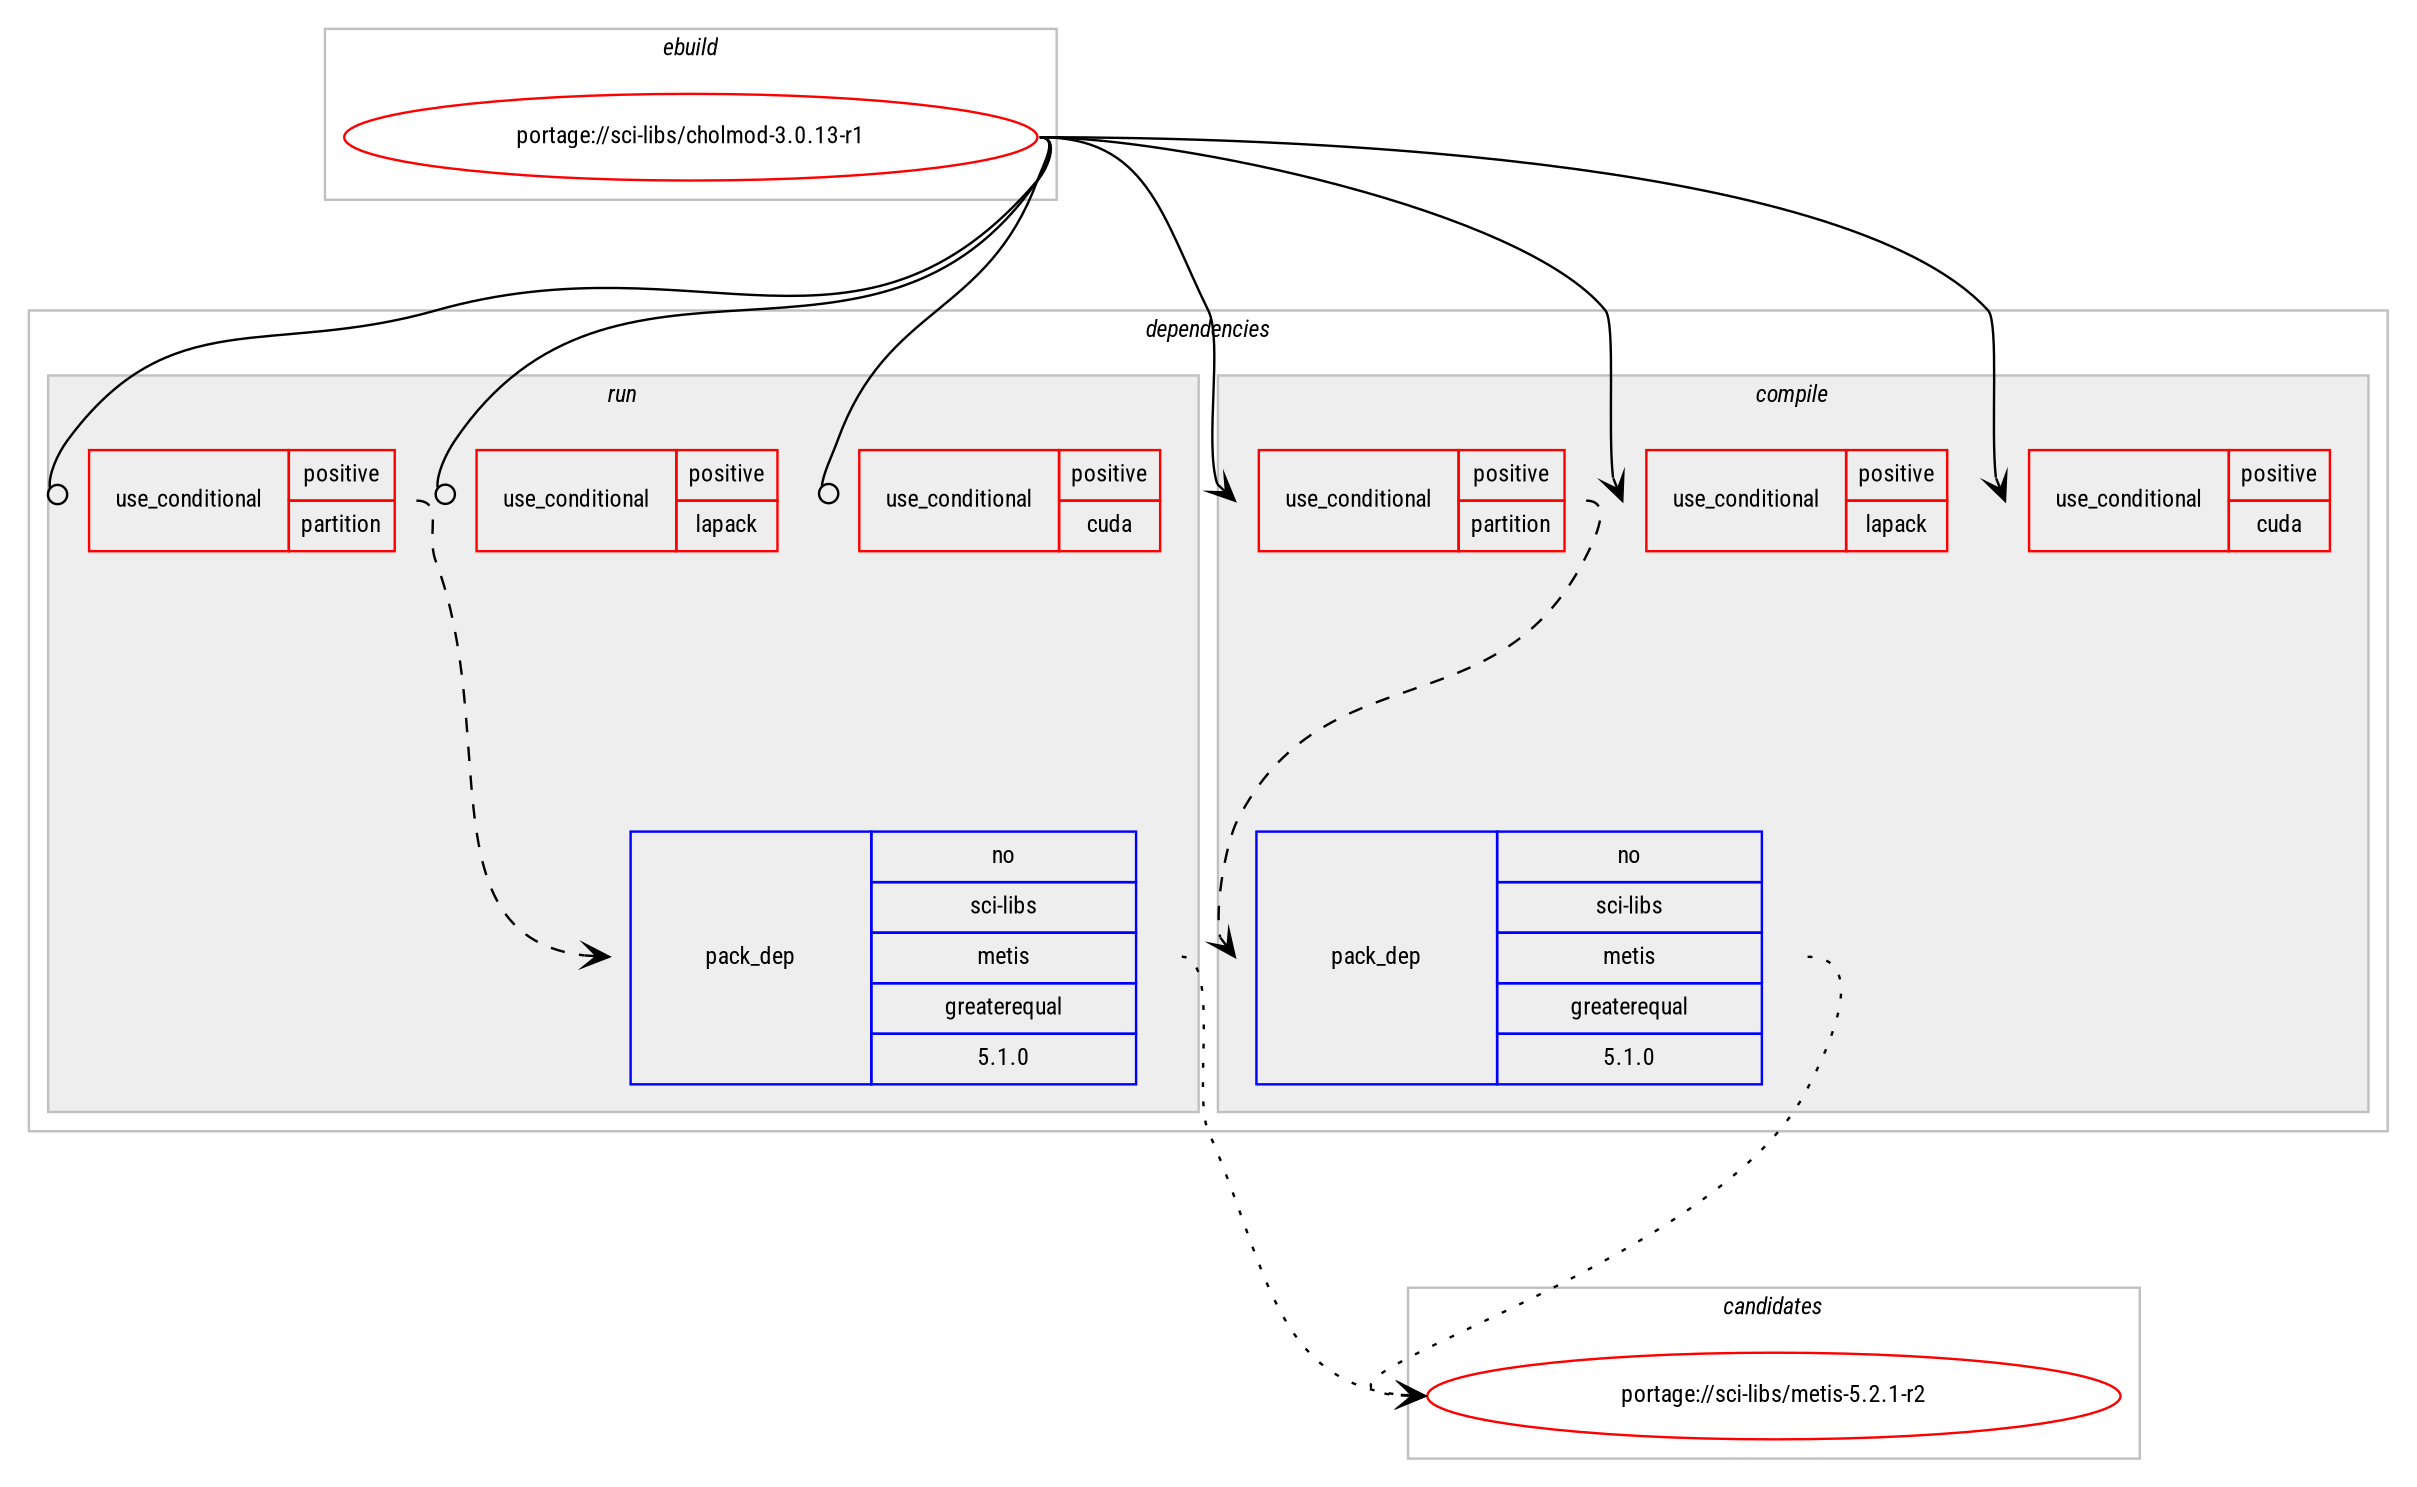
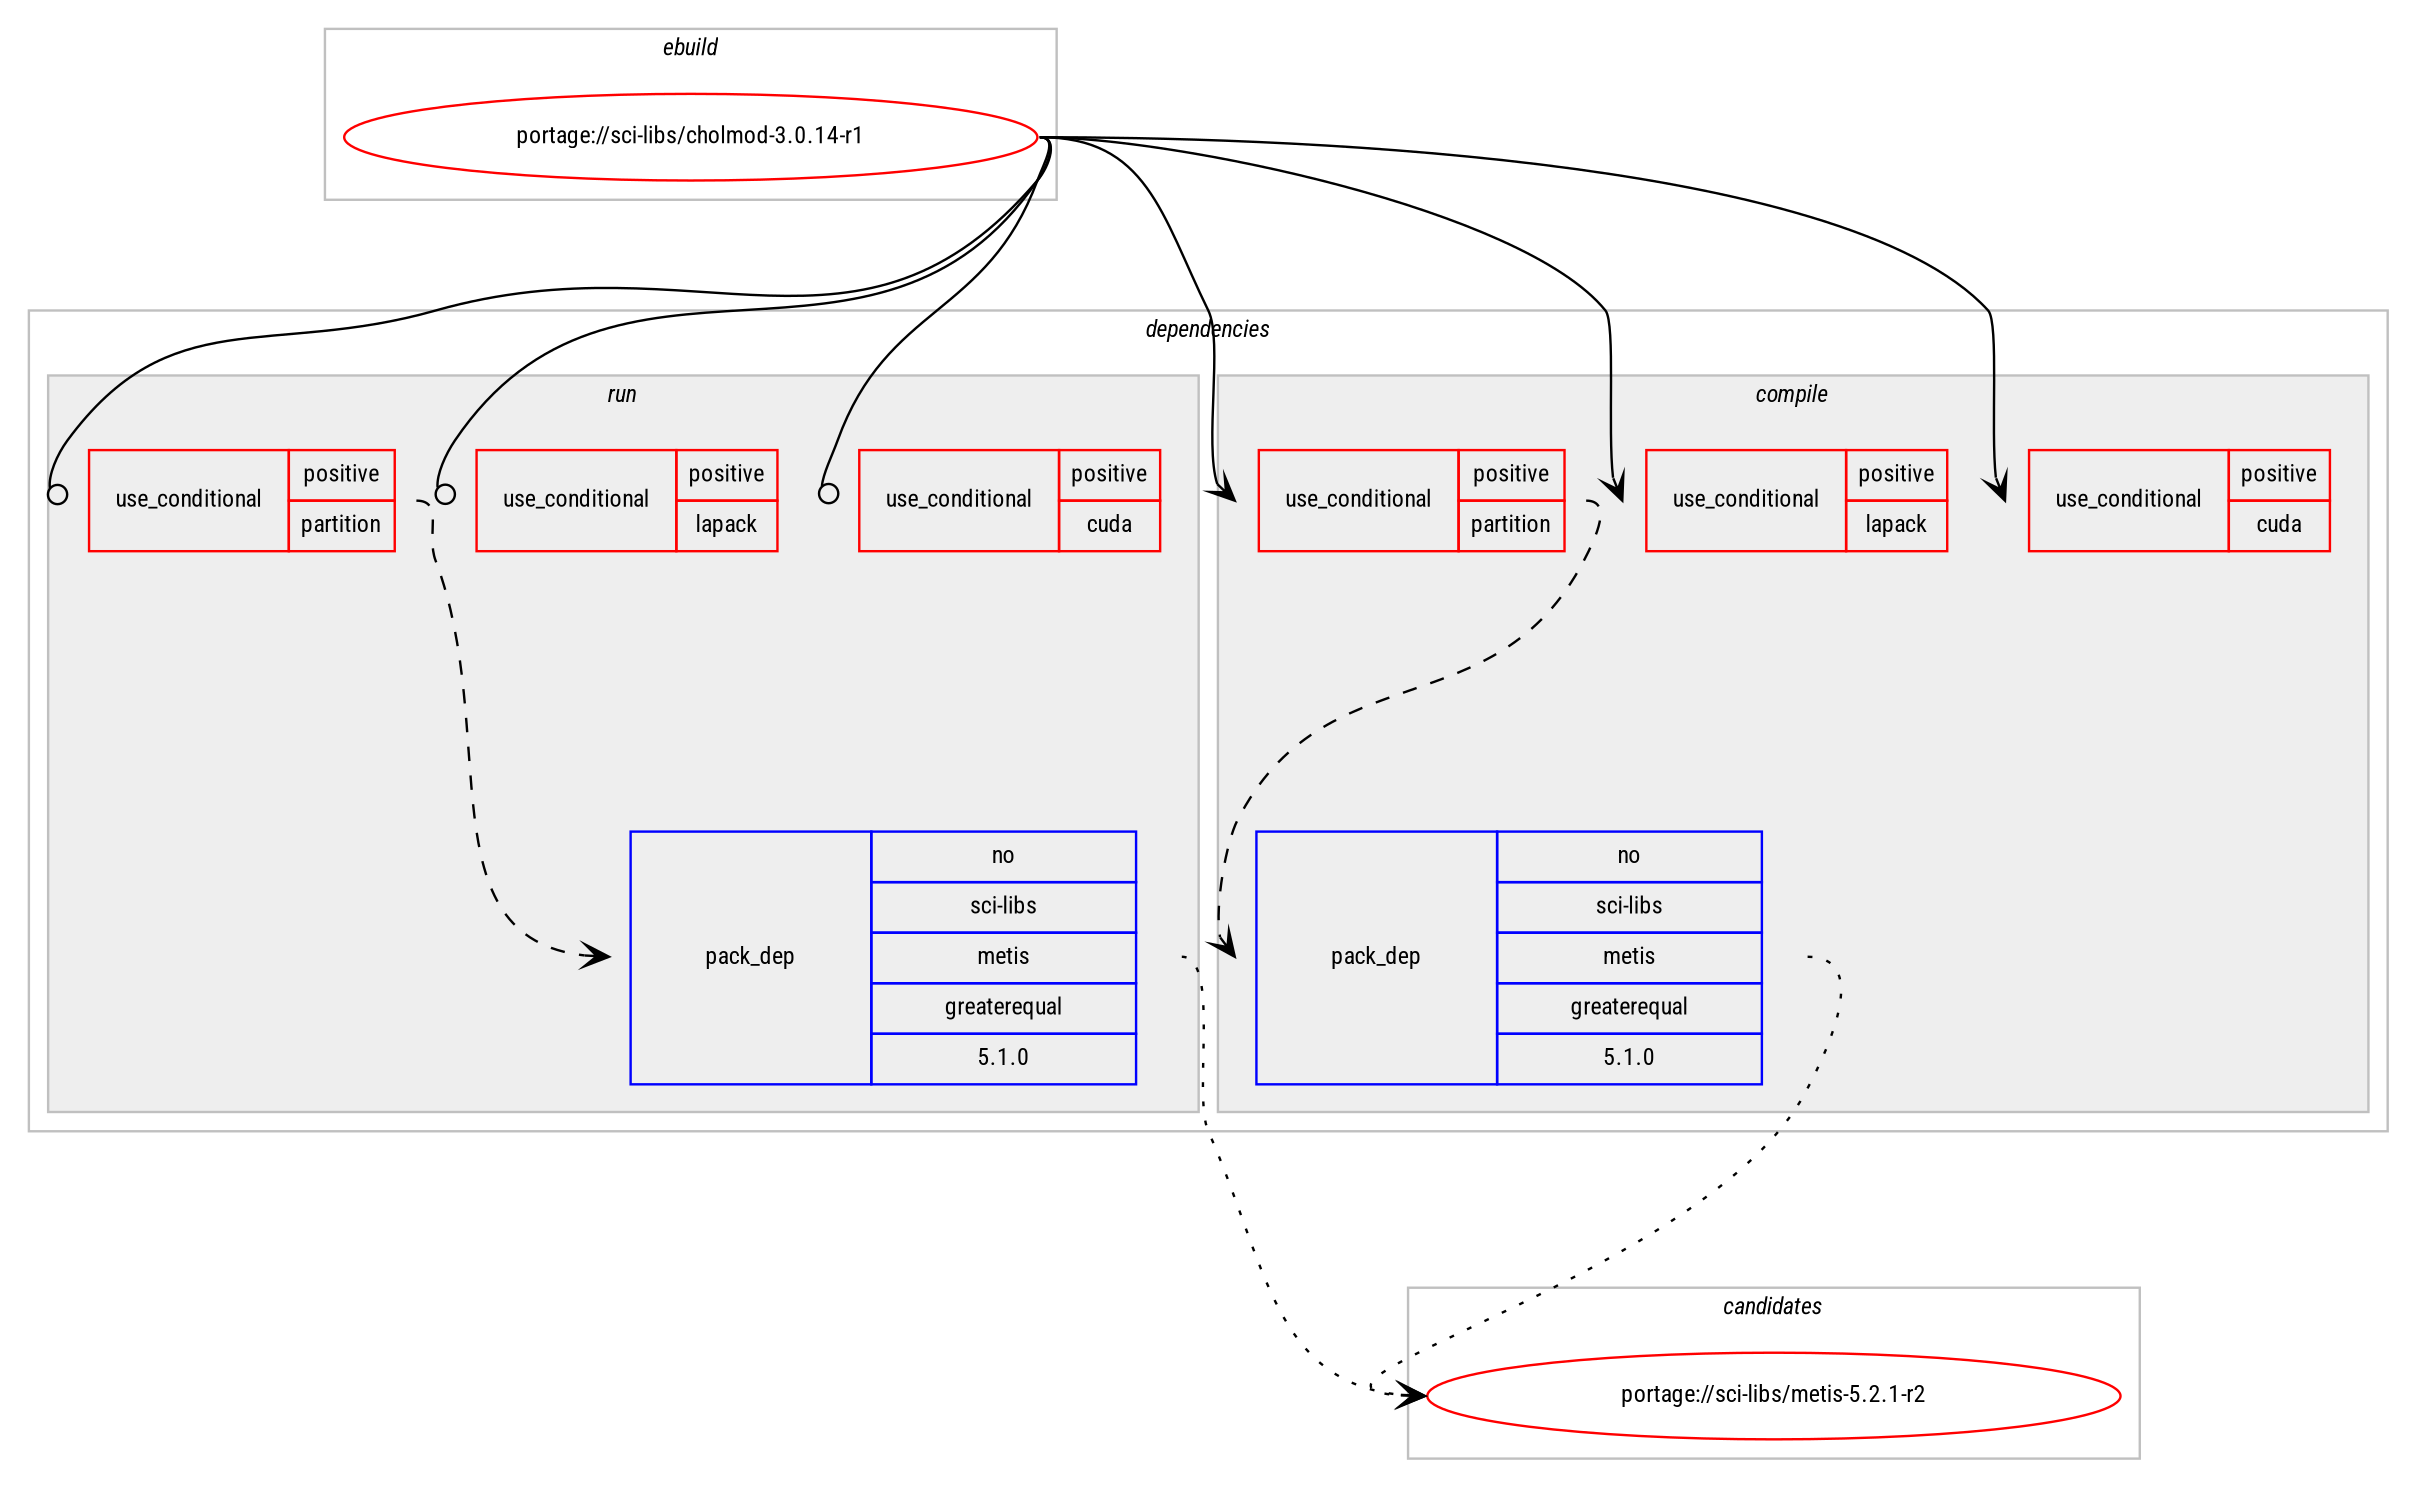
(691, 137) -> (691, 137)
